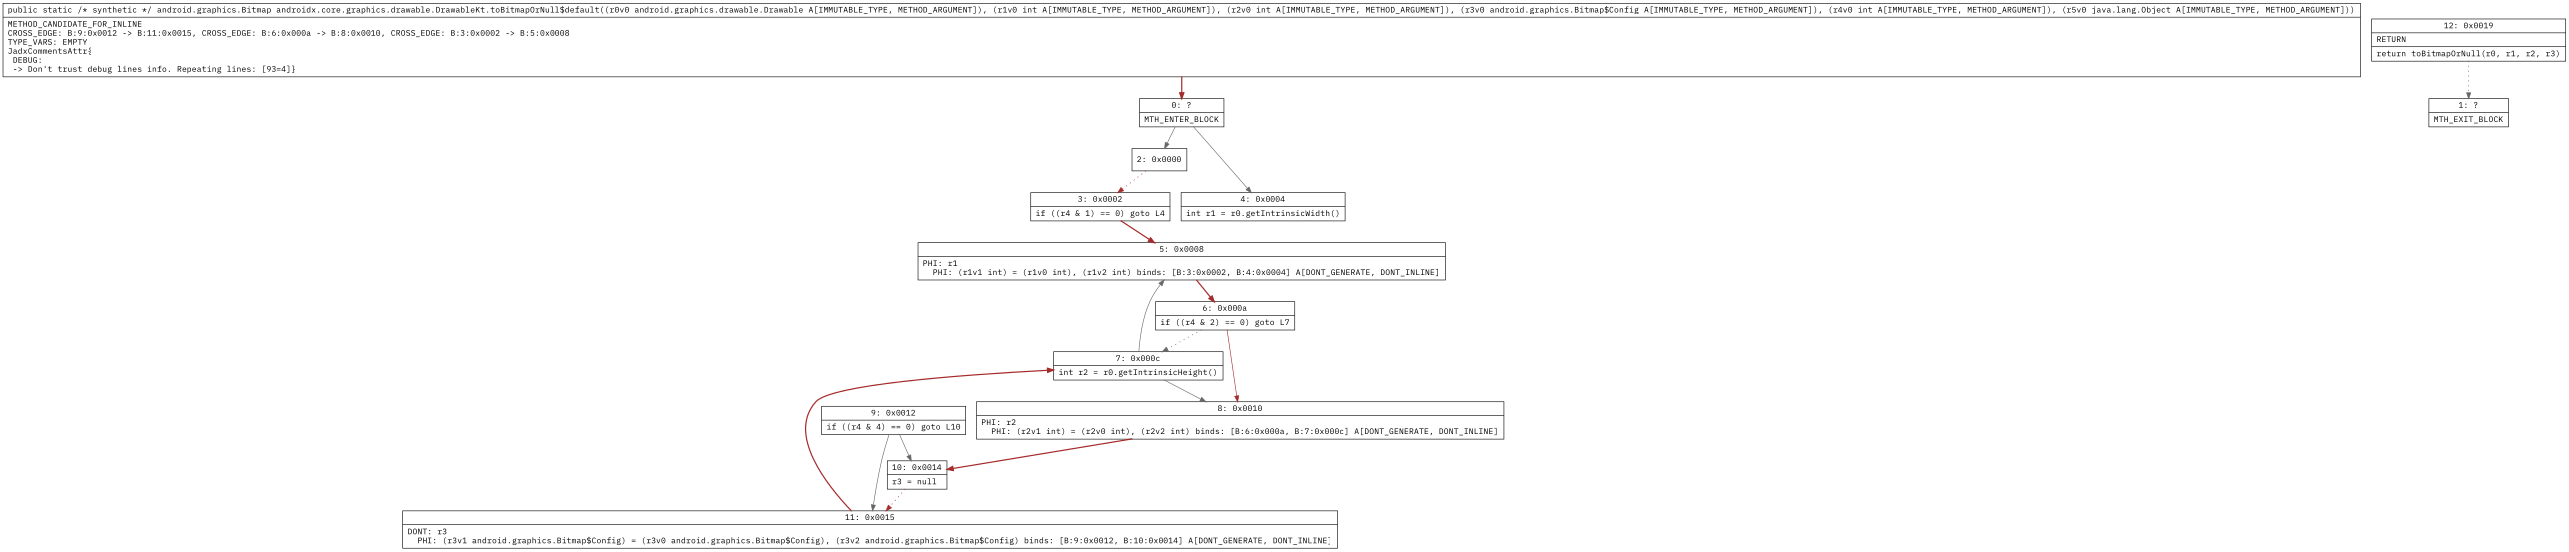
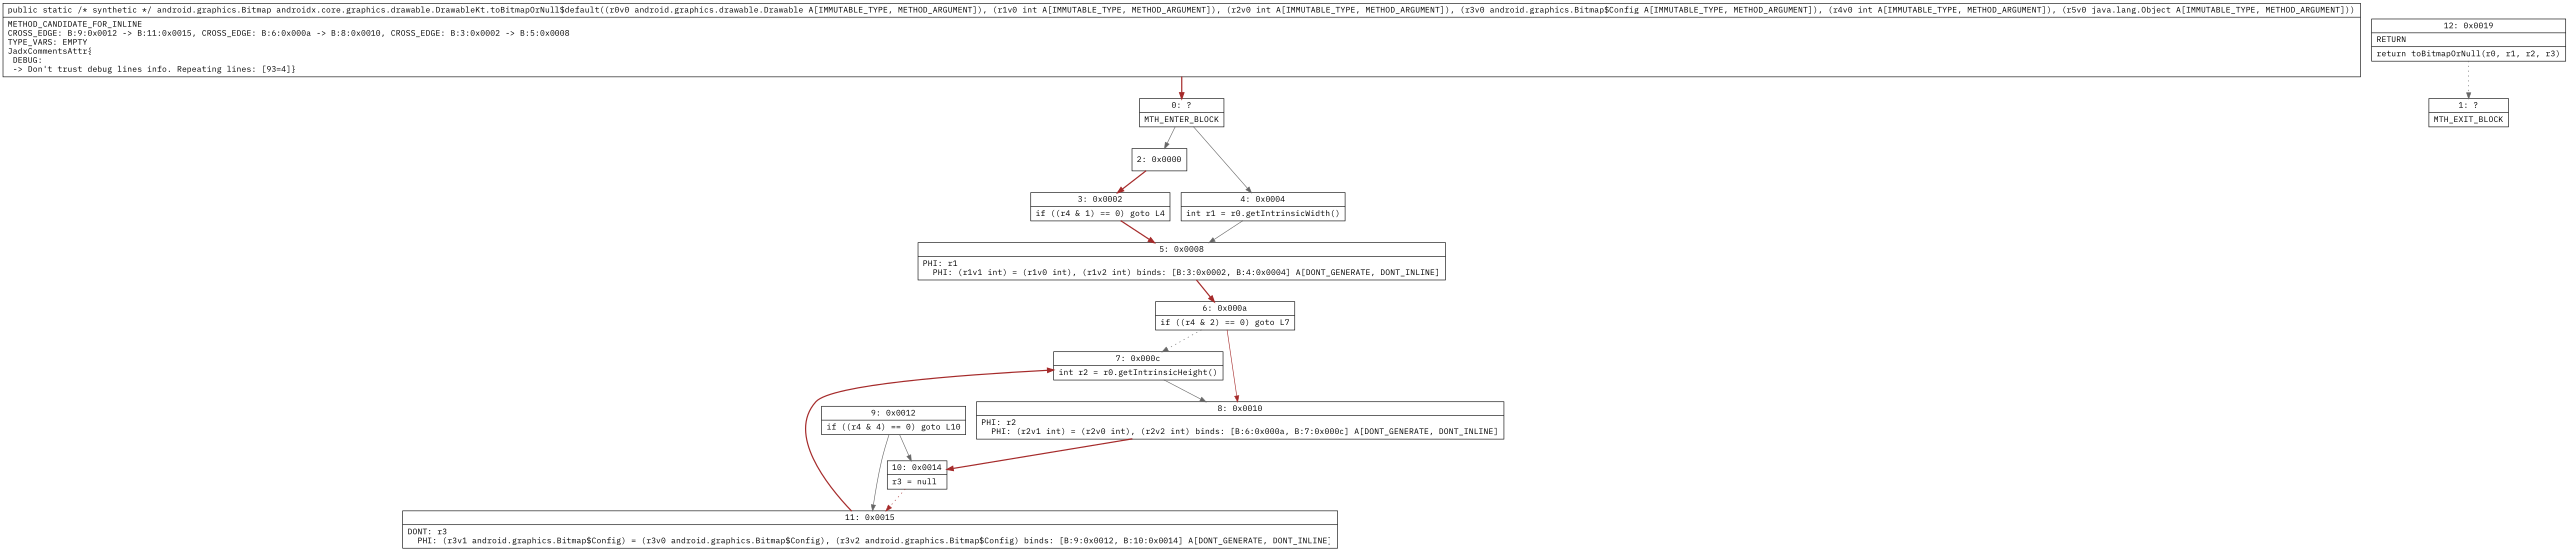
(1134, 180) -> (1134, 180)
(1145, 316) -> (1229, 230)
